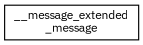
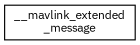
(72, 23) -> (70, 23)
